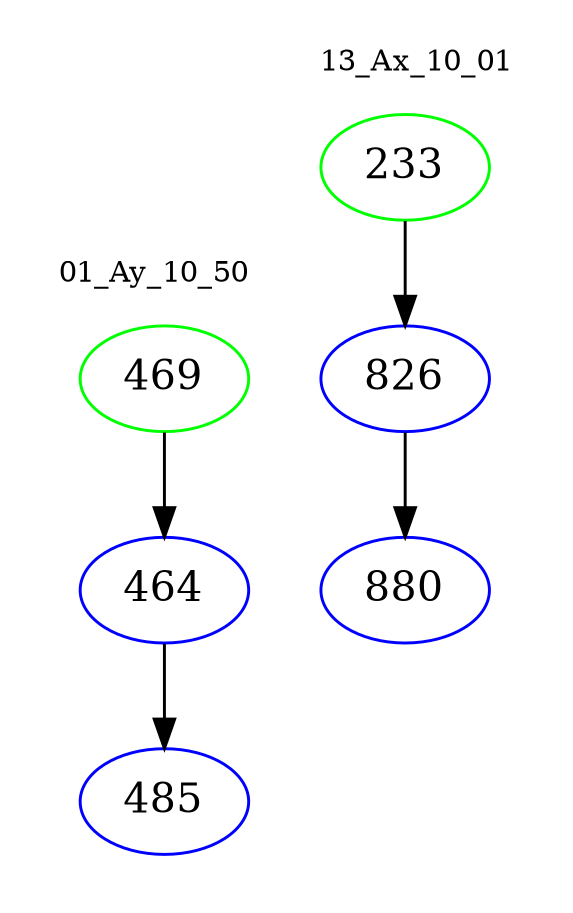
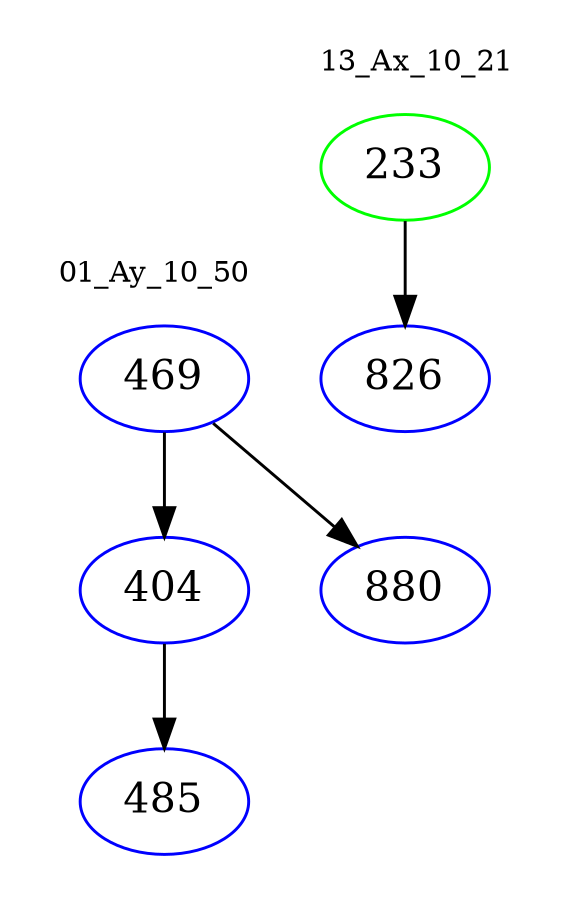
(417, 63) -> (417, 63)
(164, 379) -> (164, 379)
(405, 470) -> (253, 457)
(164, 590) -> (164, 590)
